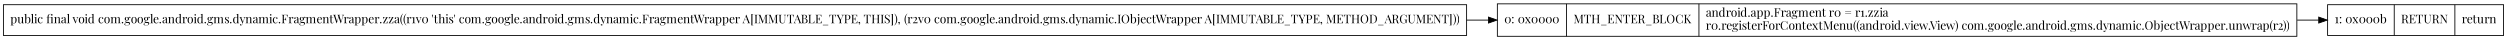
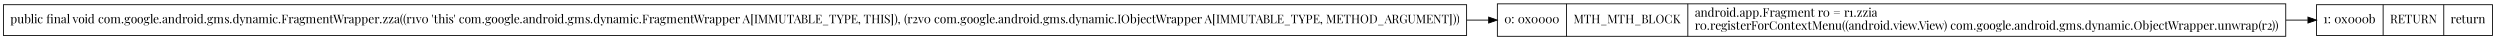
(1633, 20) -> (1627, 20)
